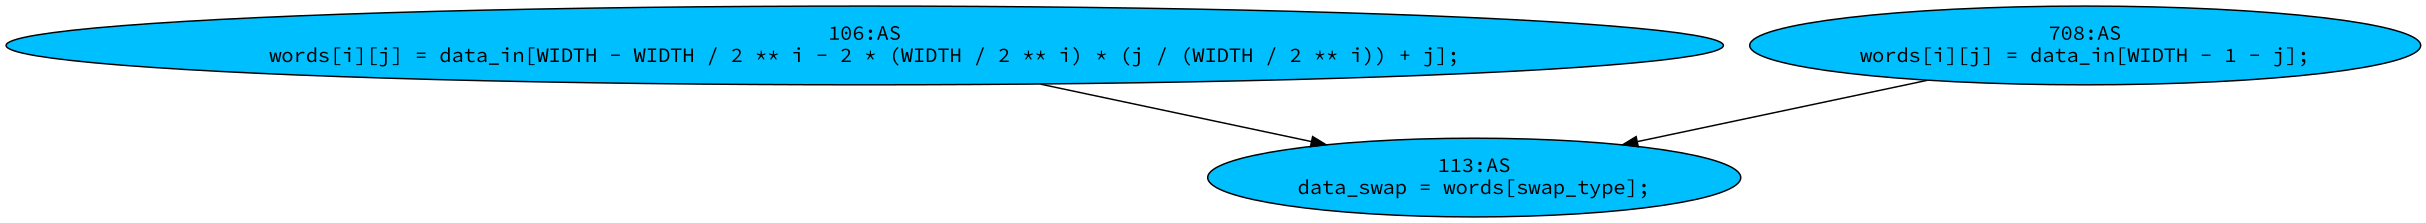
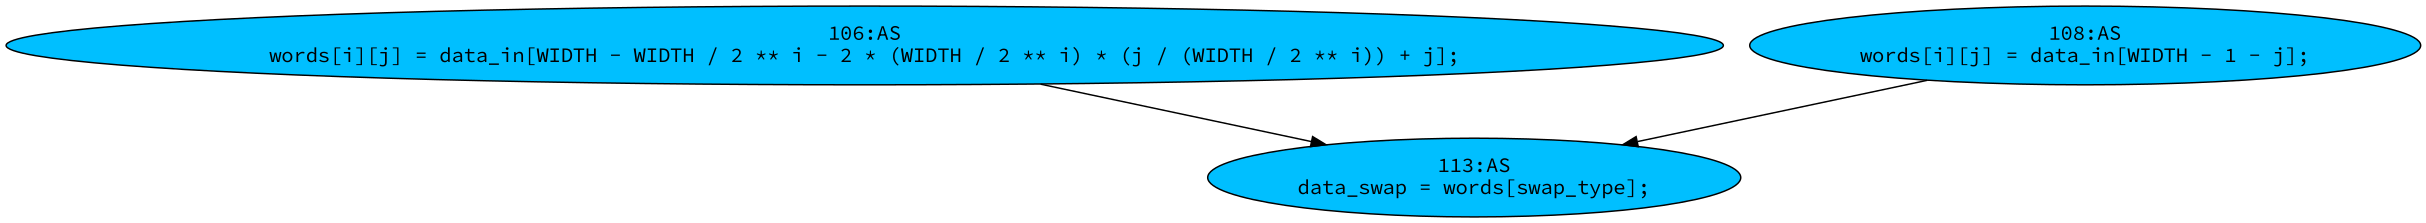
(2085, 45) -> (2085, 45)
